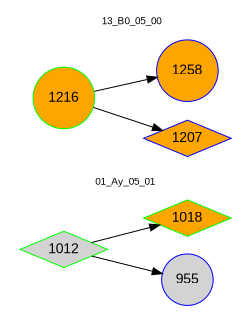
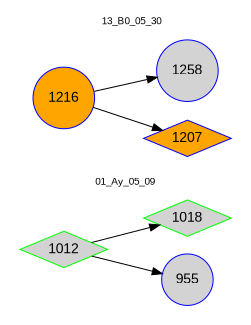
(132, 22) -> (132, 22)
(187, 71) -> (187, 71)
(64, 98) -> (64, 98)
(126, 182) -> (126, 182)
(187, 218) -> (187, 218)
